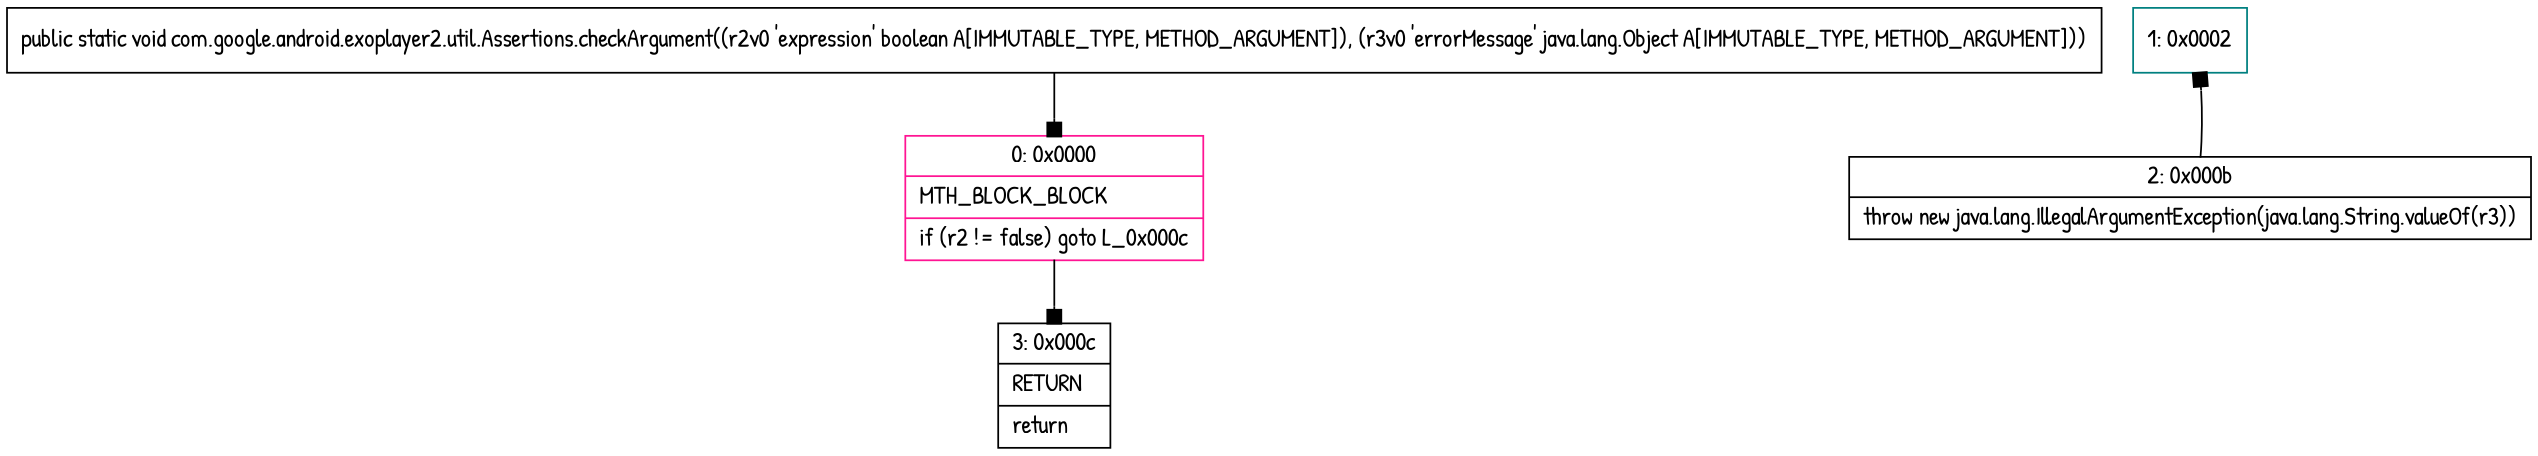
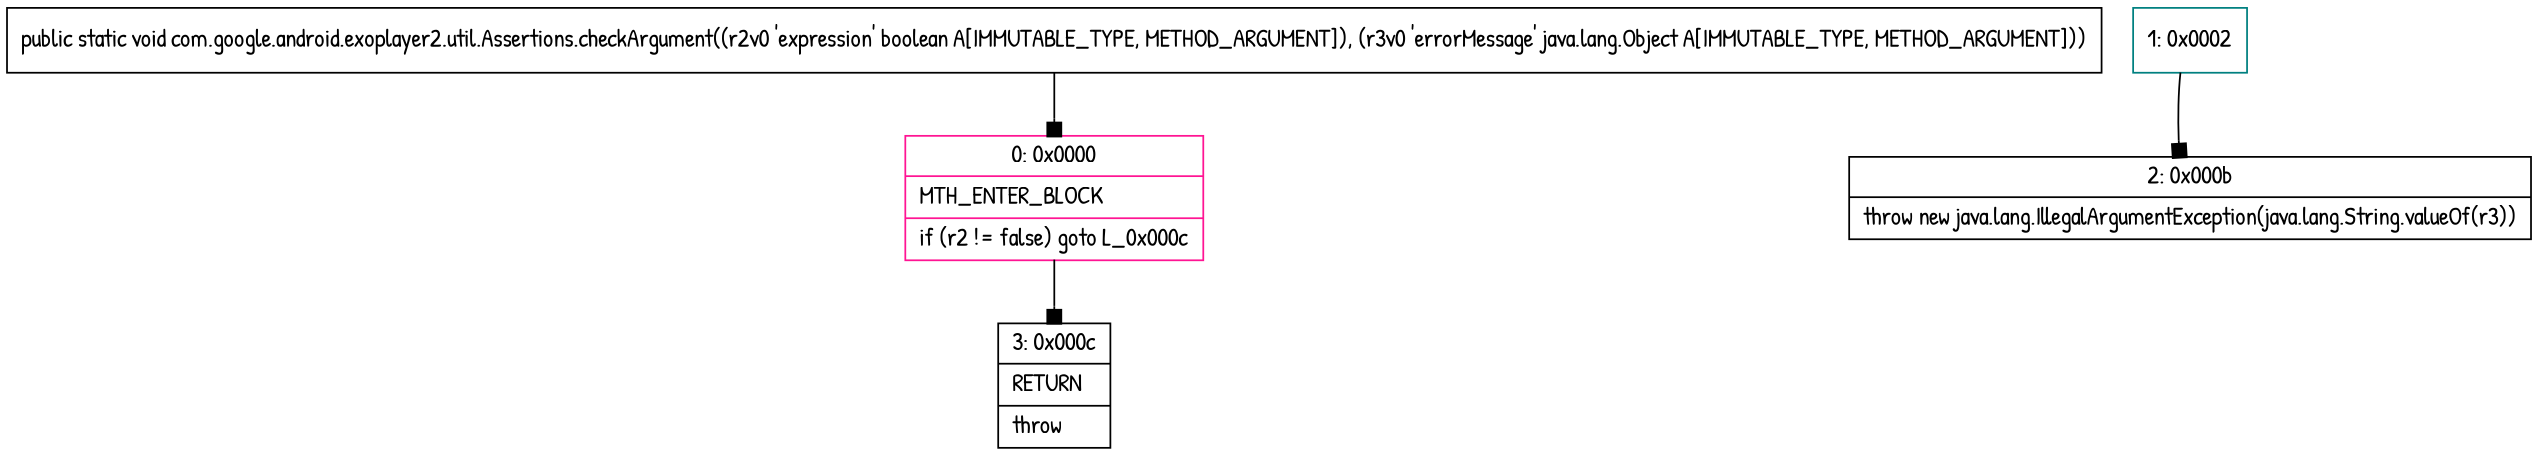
(2202, 124) -> (2178, 106)
(1014, 196) -> (1012, 196)
(1040, 426) -> (1038, 426)
